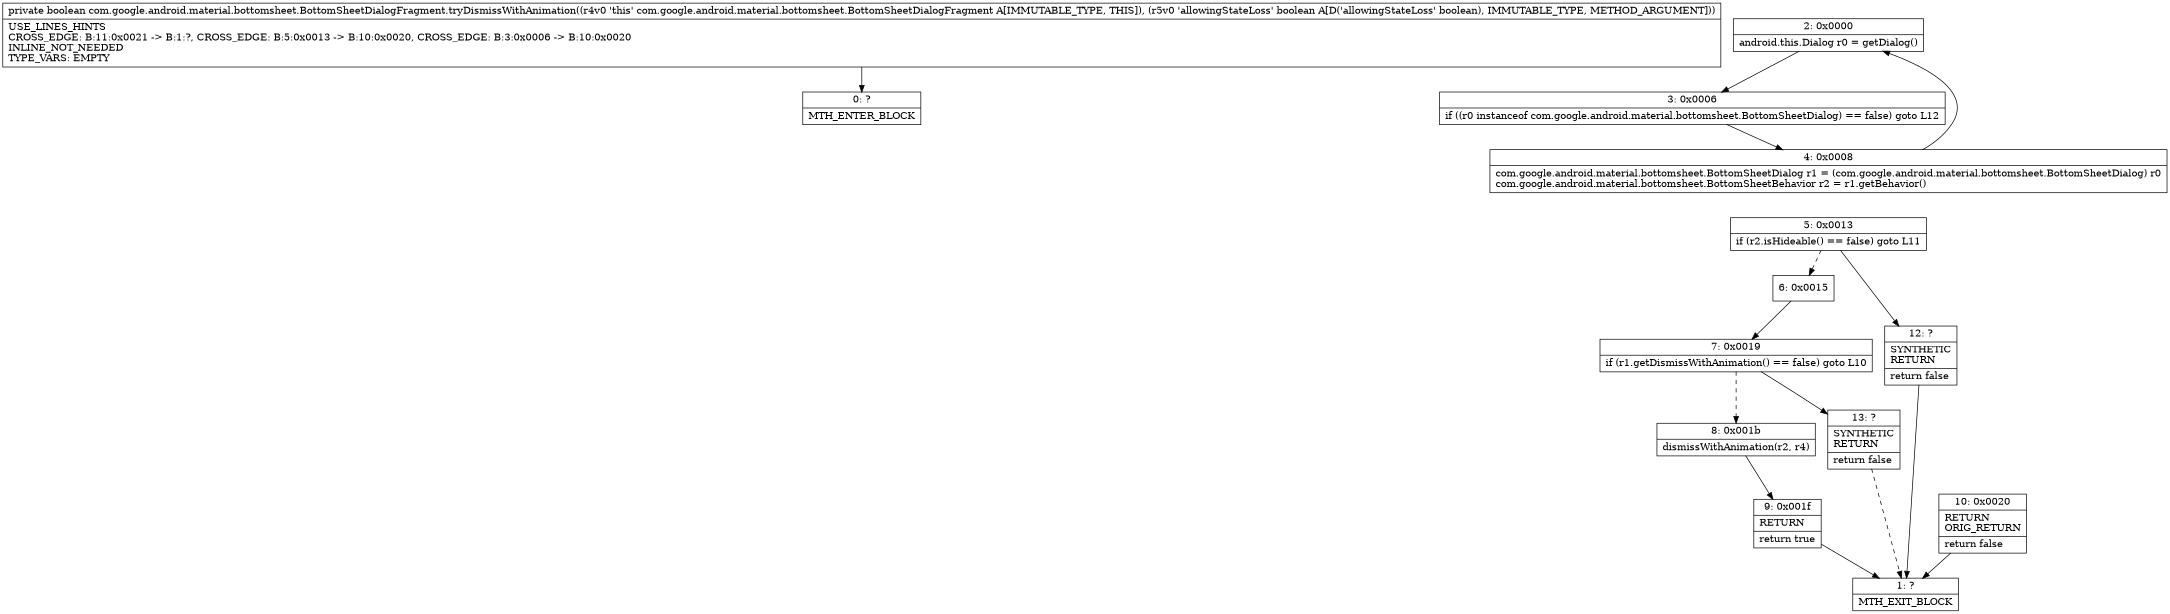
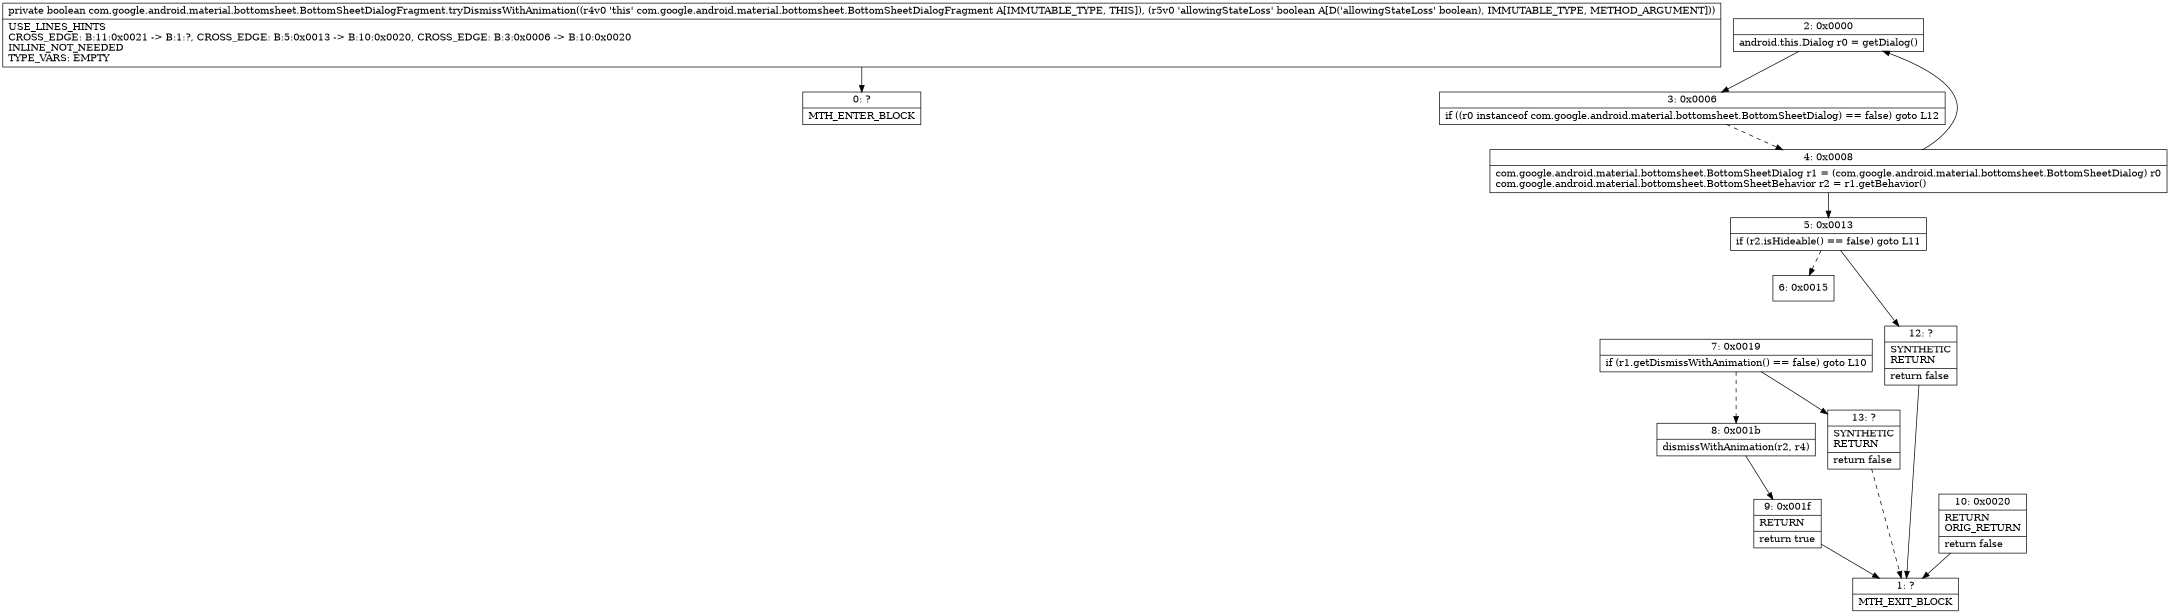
(1751, 136) -> (1751, 136)
none -> (1828, 202)
(1774, 318) -> none
